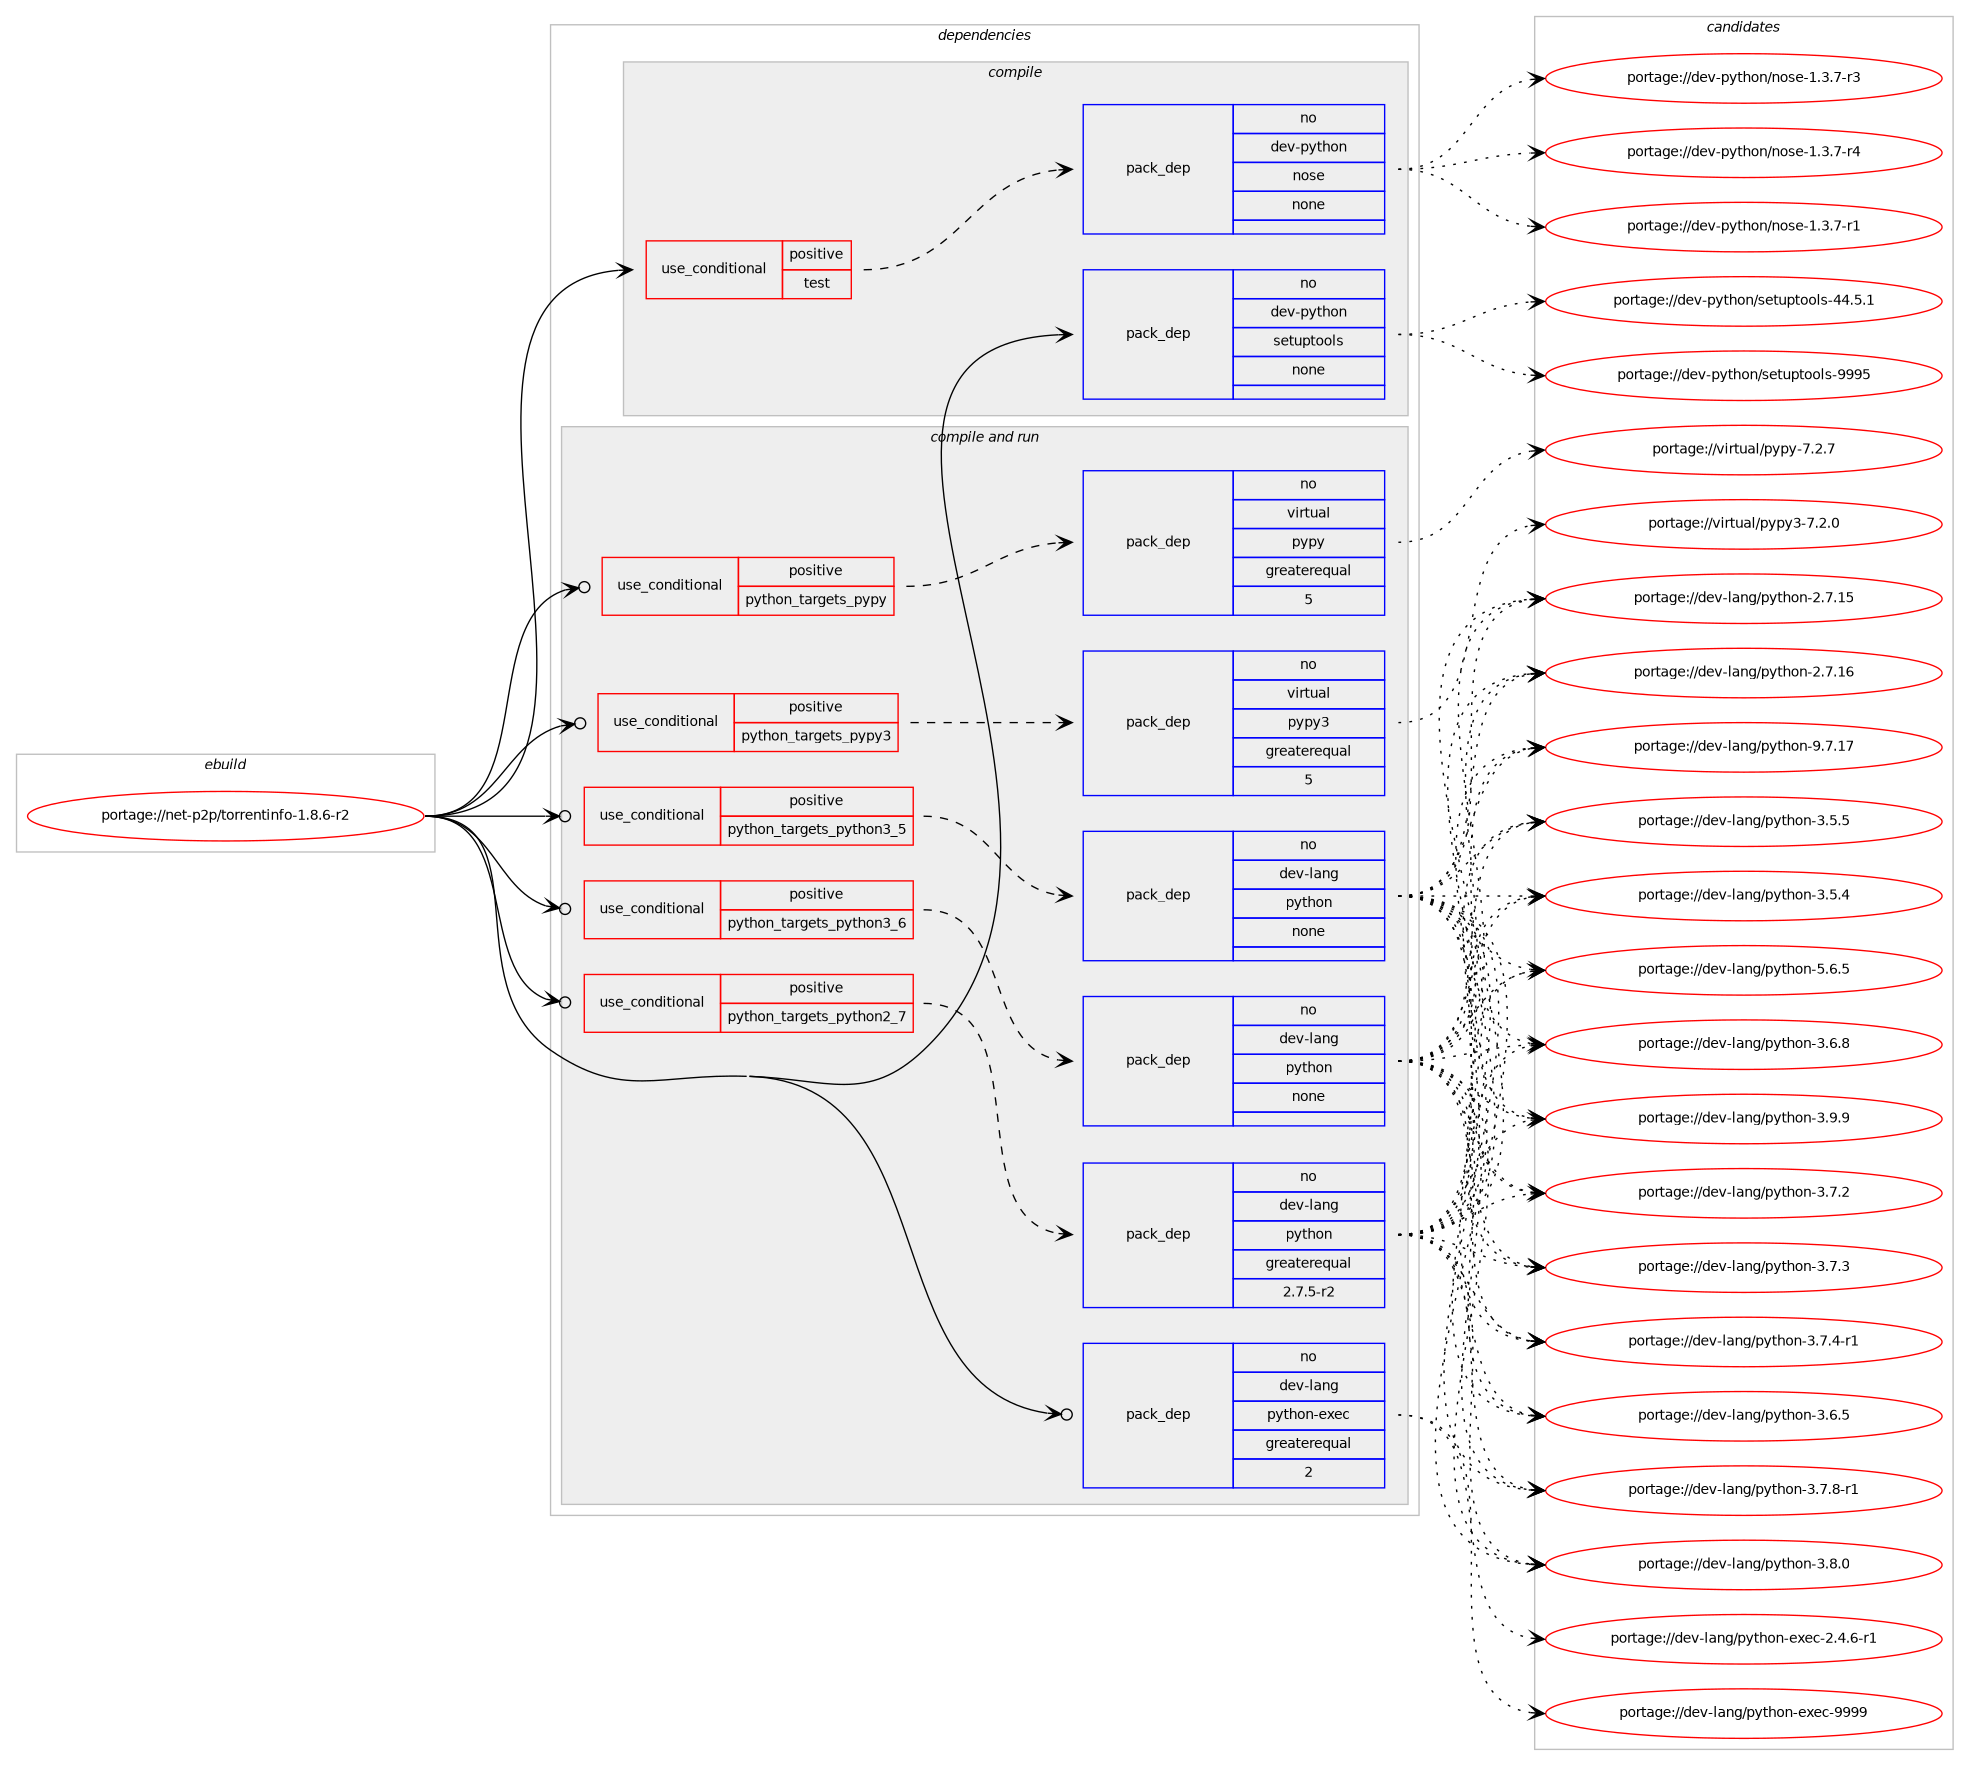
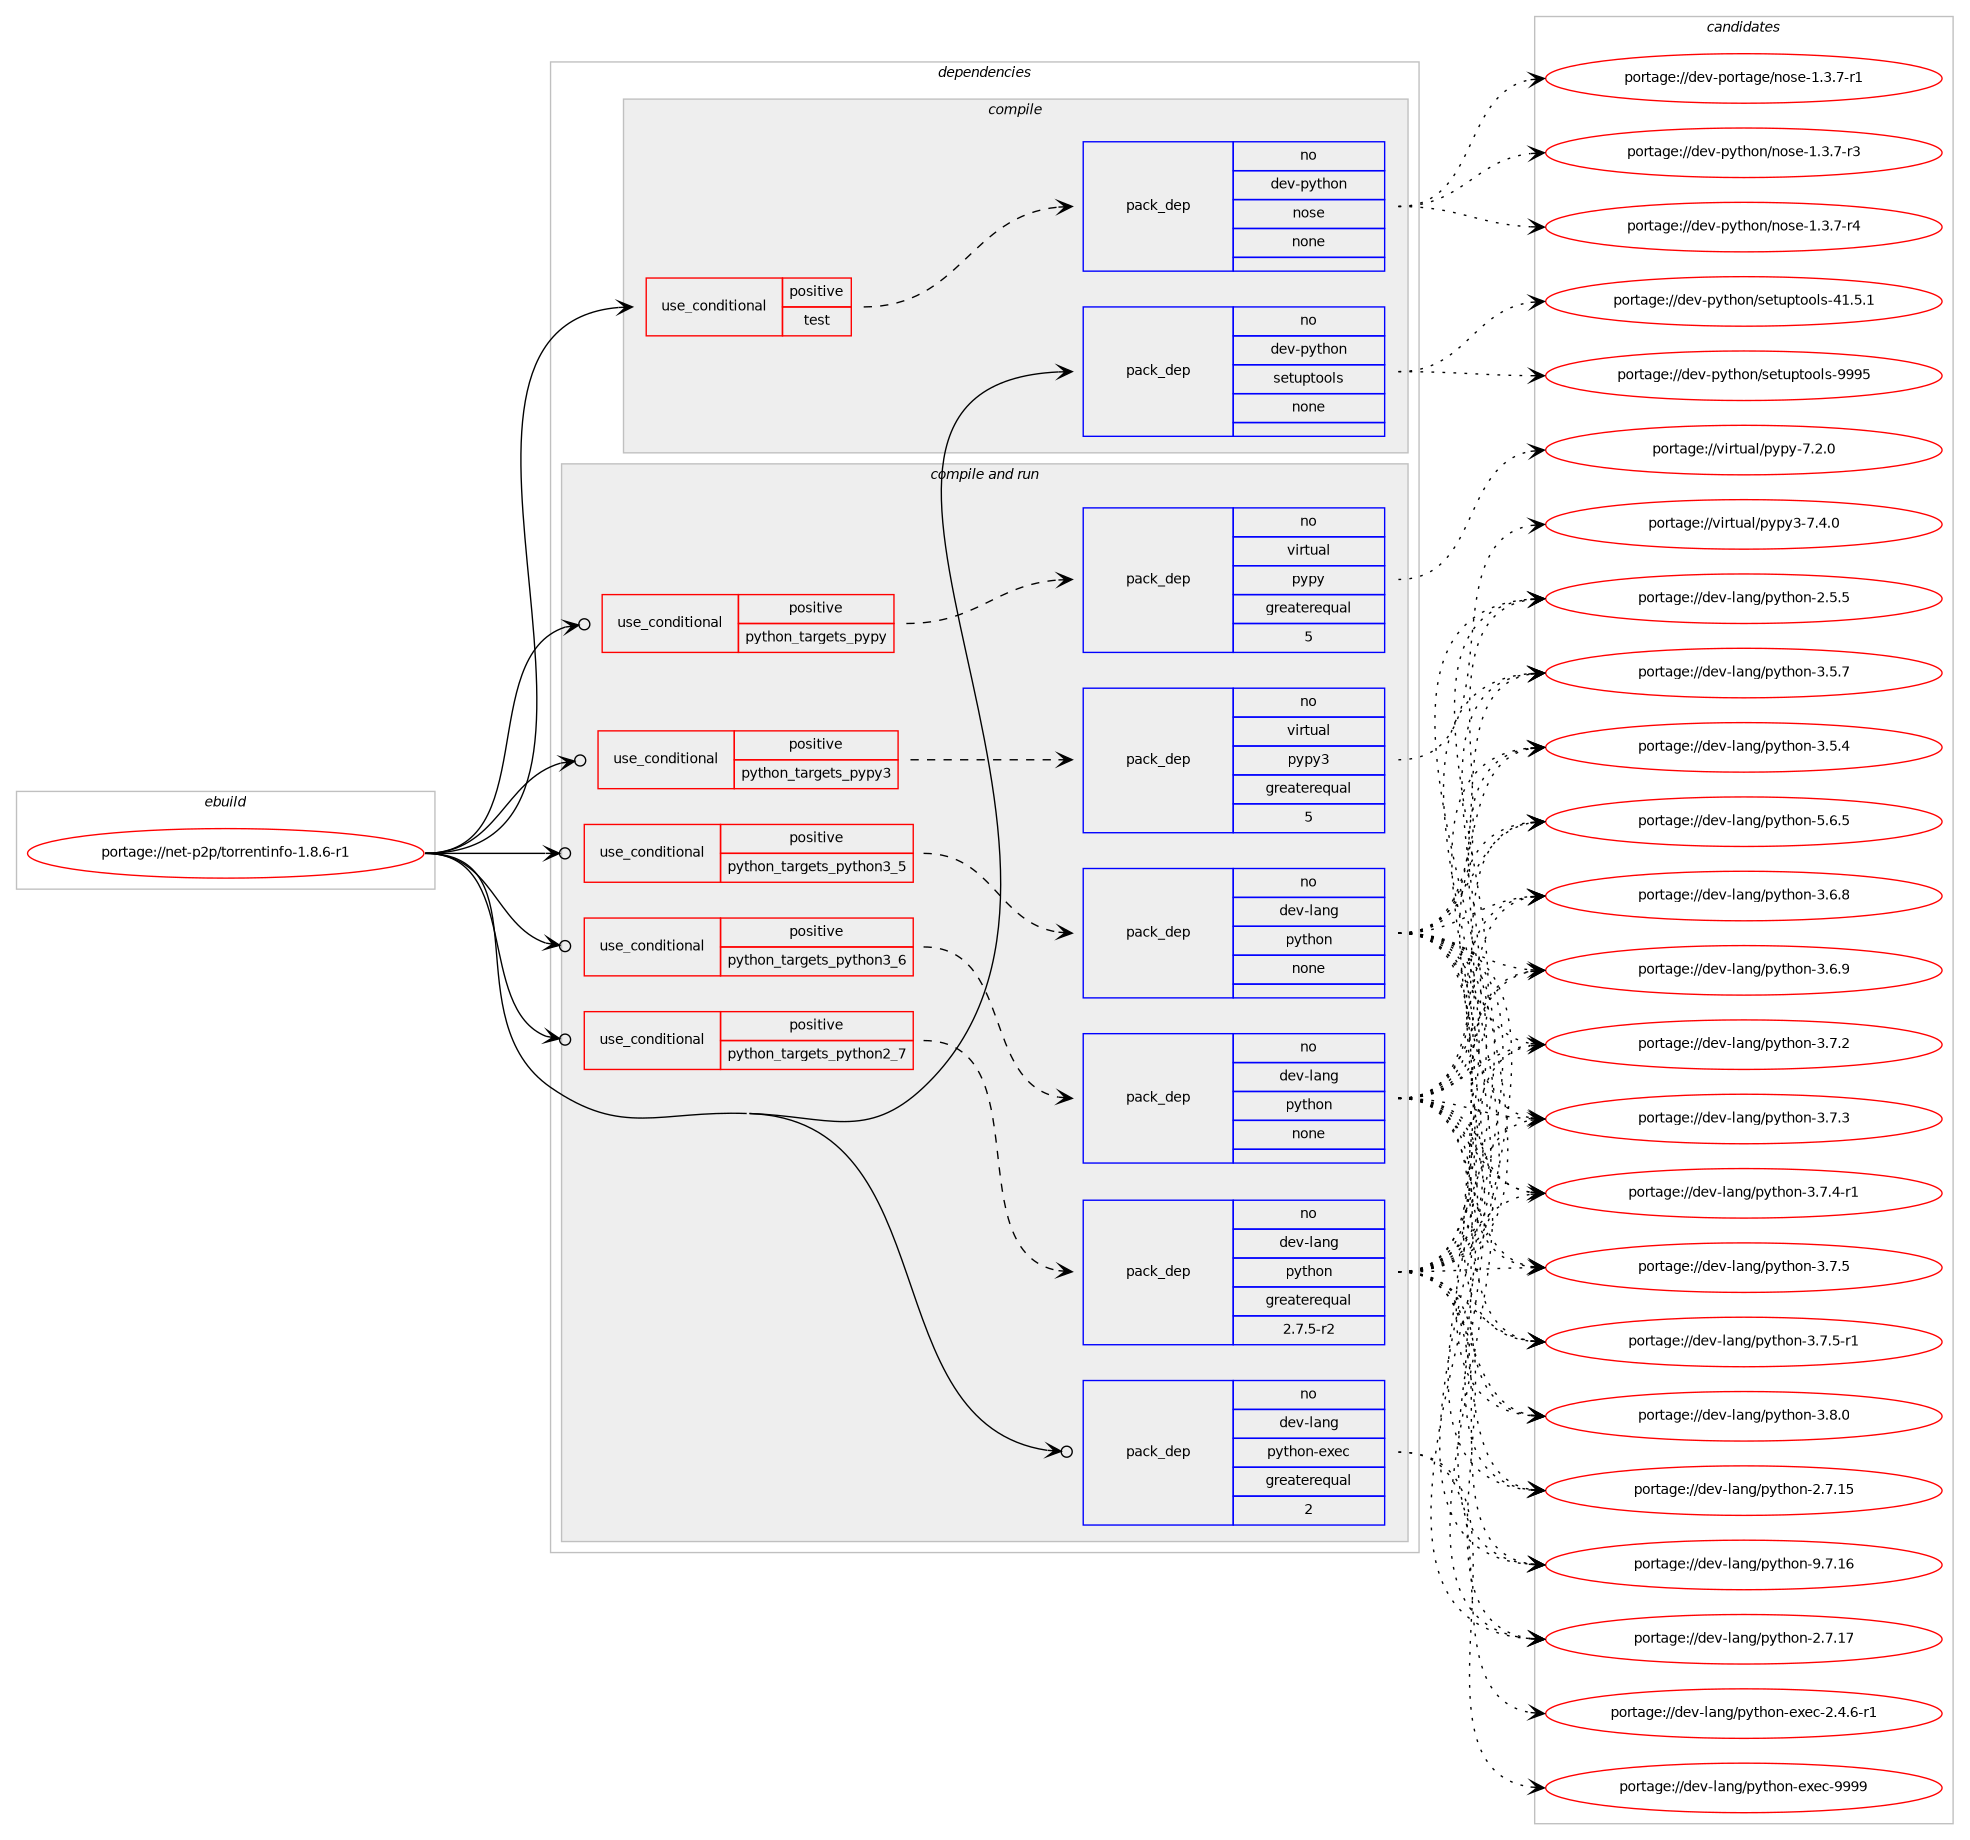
(1744, 227) -> (1744, 78)
(1744, 301) -> (1744, 301)
(1744, 450) -> (1744, 450)
(1744, 524) -> (1744, 524)
none -> (1744, 673)
(1744, 673) -> (1744, 1565)
(1744, 747) -> (1744, 1639)
(226, 816) -> (226, 853)
(1744, 822) -> (1744, 599)
(1744, 1119) -> (1744, 970)
(1744, 1416) -> (1744, 1268)
(1744, 1491) -> (1744, 1342)
